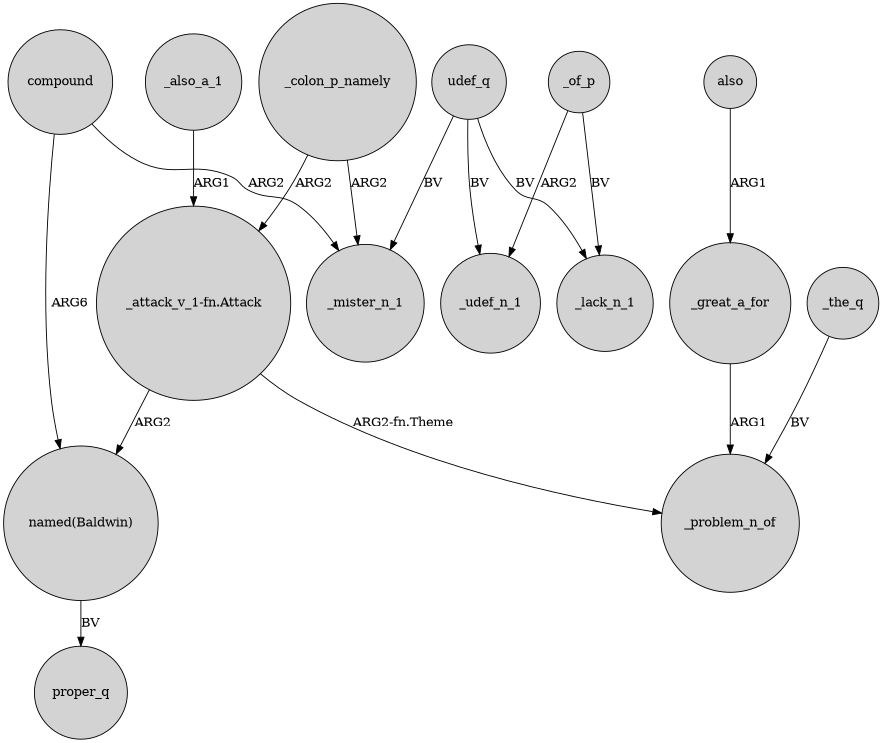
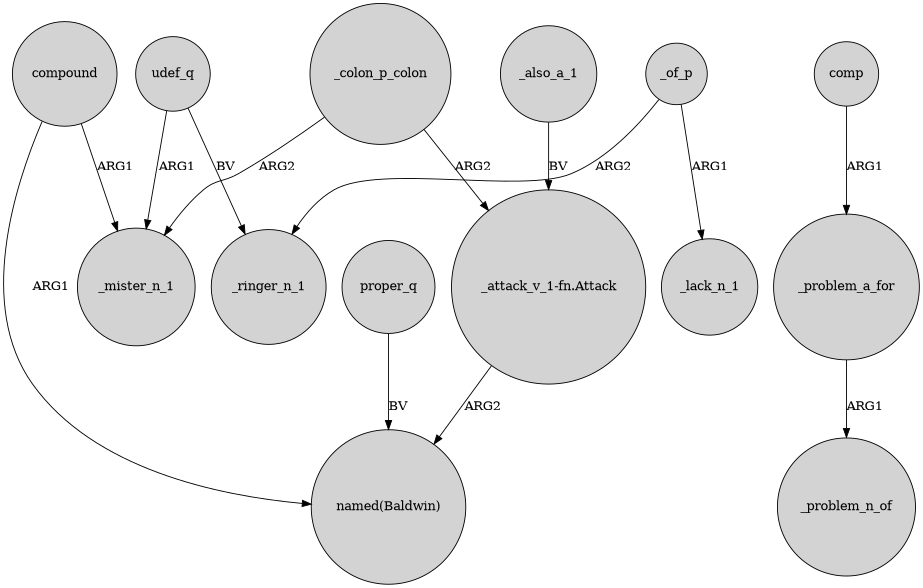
(338, 82) -> (380, 74)
(730, 82) -> (846, 74)
(212, 183) -> (558, 167)
(266, 183) -> (115, 167)
(433, 183) -> (177, 167)
(600, 183) -> (710, 167)
(520, 194) -> none
(70, 303) -> (51, 287)
(491, 303) -> (269, 287)
(730, 303) -> (846, 287)
(843, 303) -> none
(449, 463) -> none
(81, 619) -> (389, 377)
